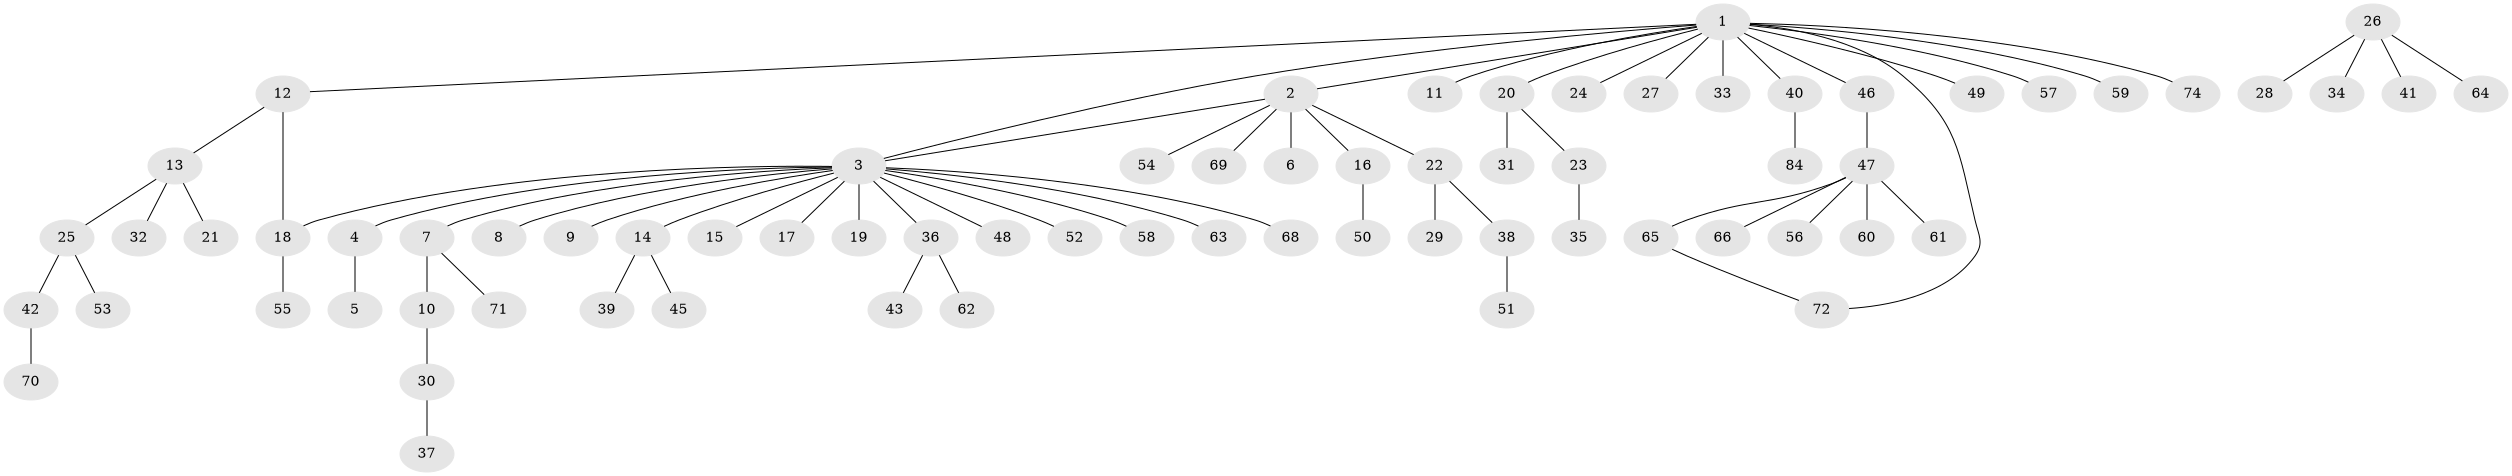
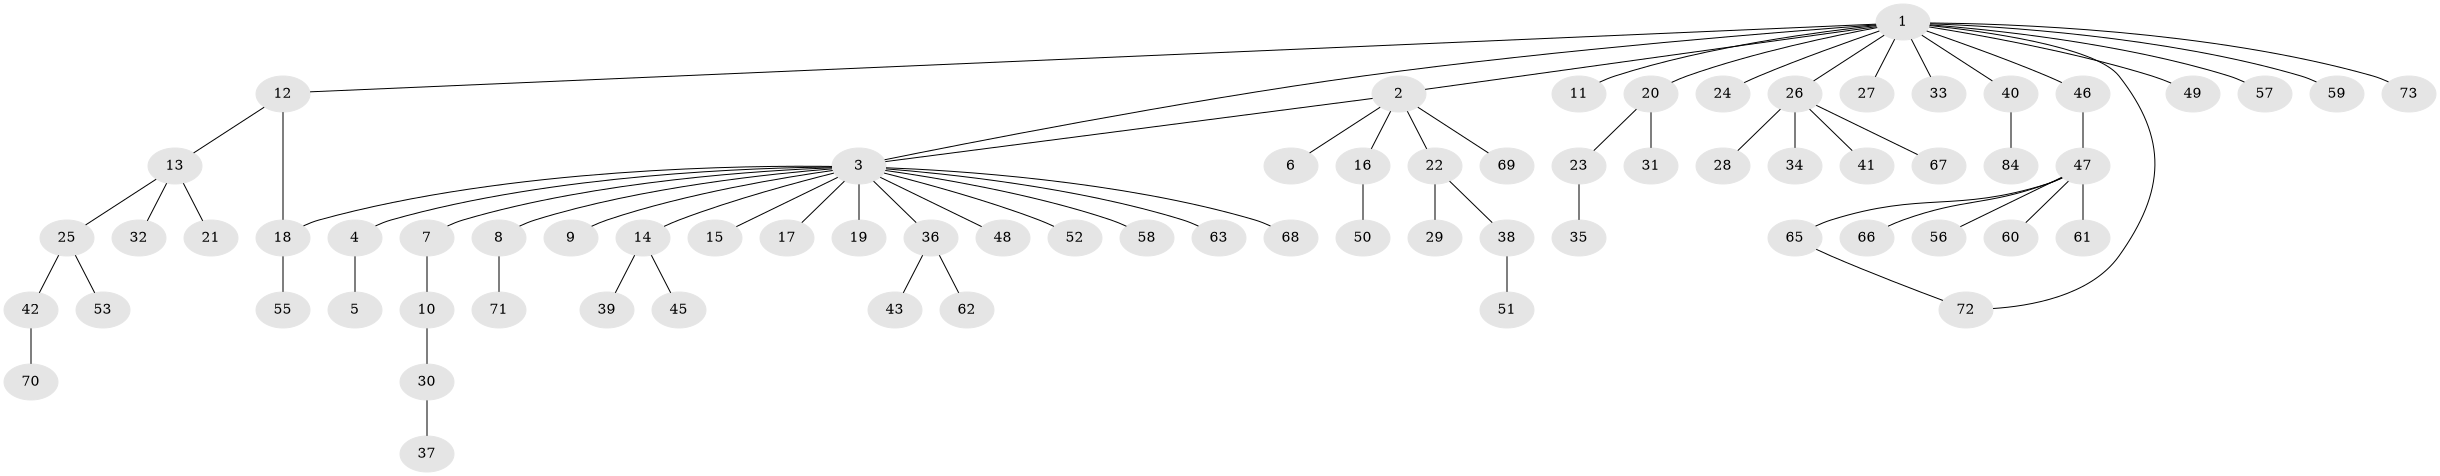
none -> (1849, 58)
(2193, 94) -> (2409, 94)
(2481, 94) -> (1939, 166)
(1147, 166) -> none
(463, 274) -> (499, 274)
